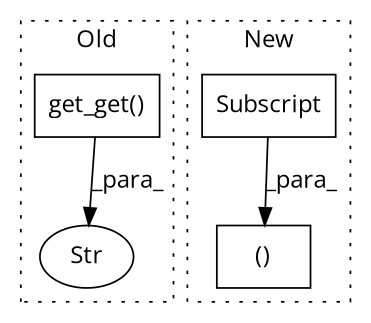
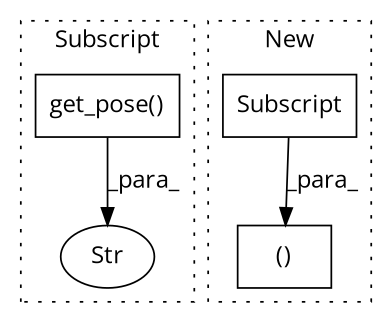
(97, 41) -> (108, 41)
(97, 106) -> (108, 106)
